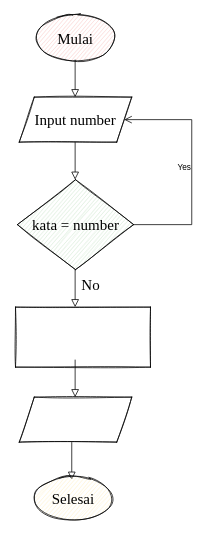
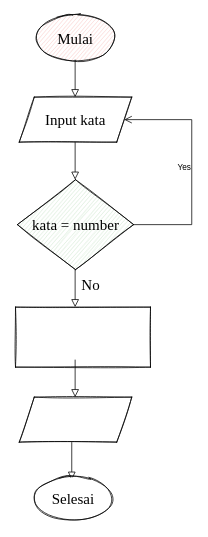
(75, 120) -> (75, 120)
(73, 498) -> (73, 498)
